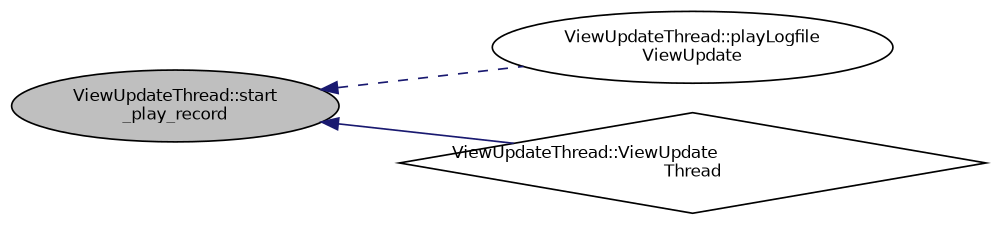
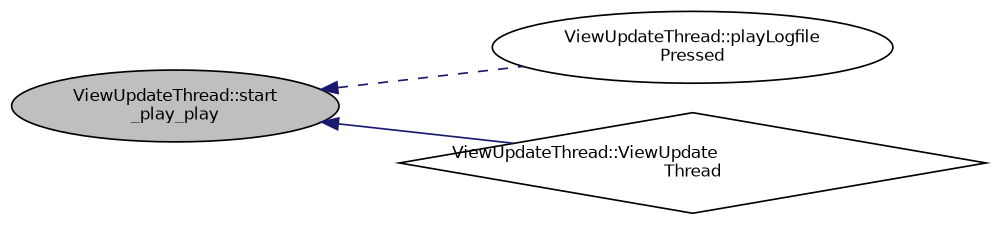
(693, 47) -> (693, 47)
(175, 106) -> (175, 106)
